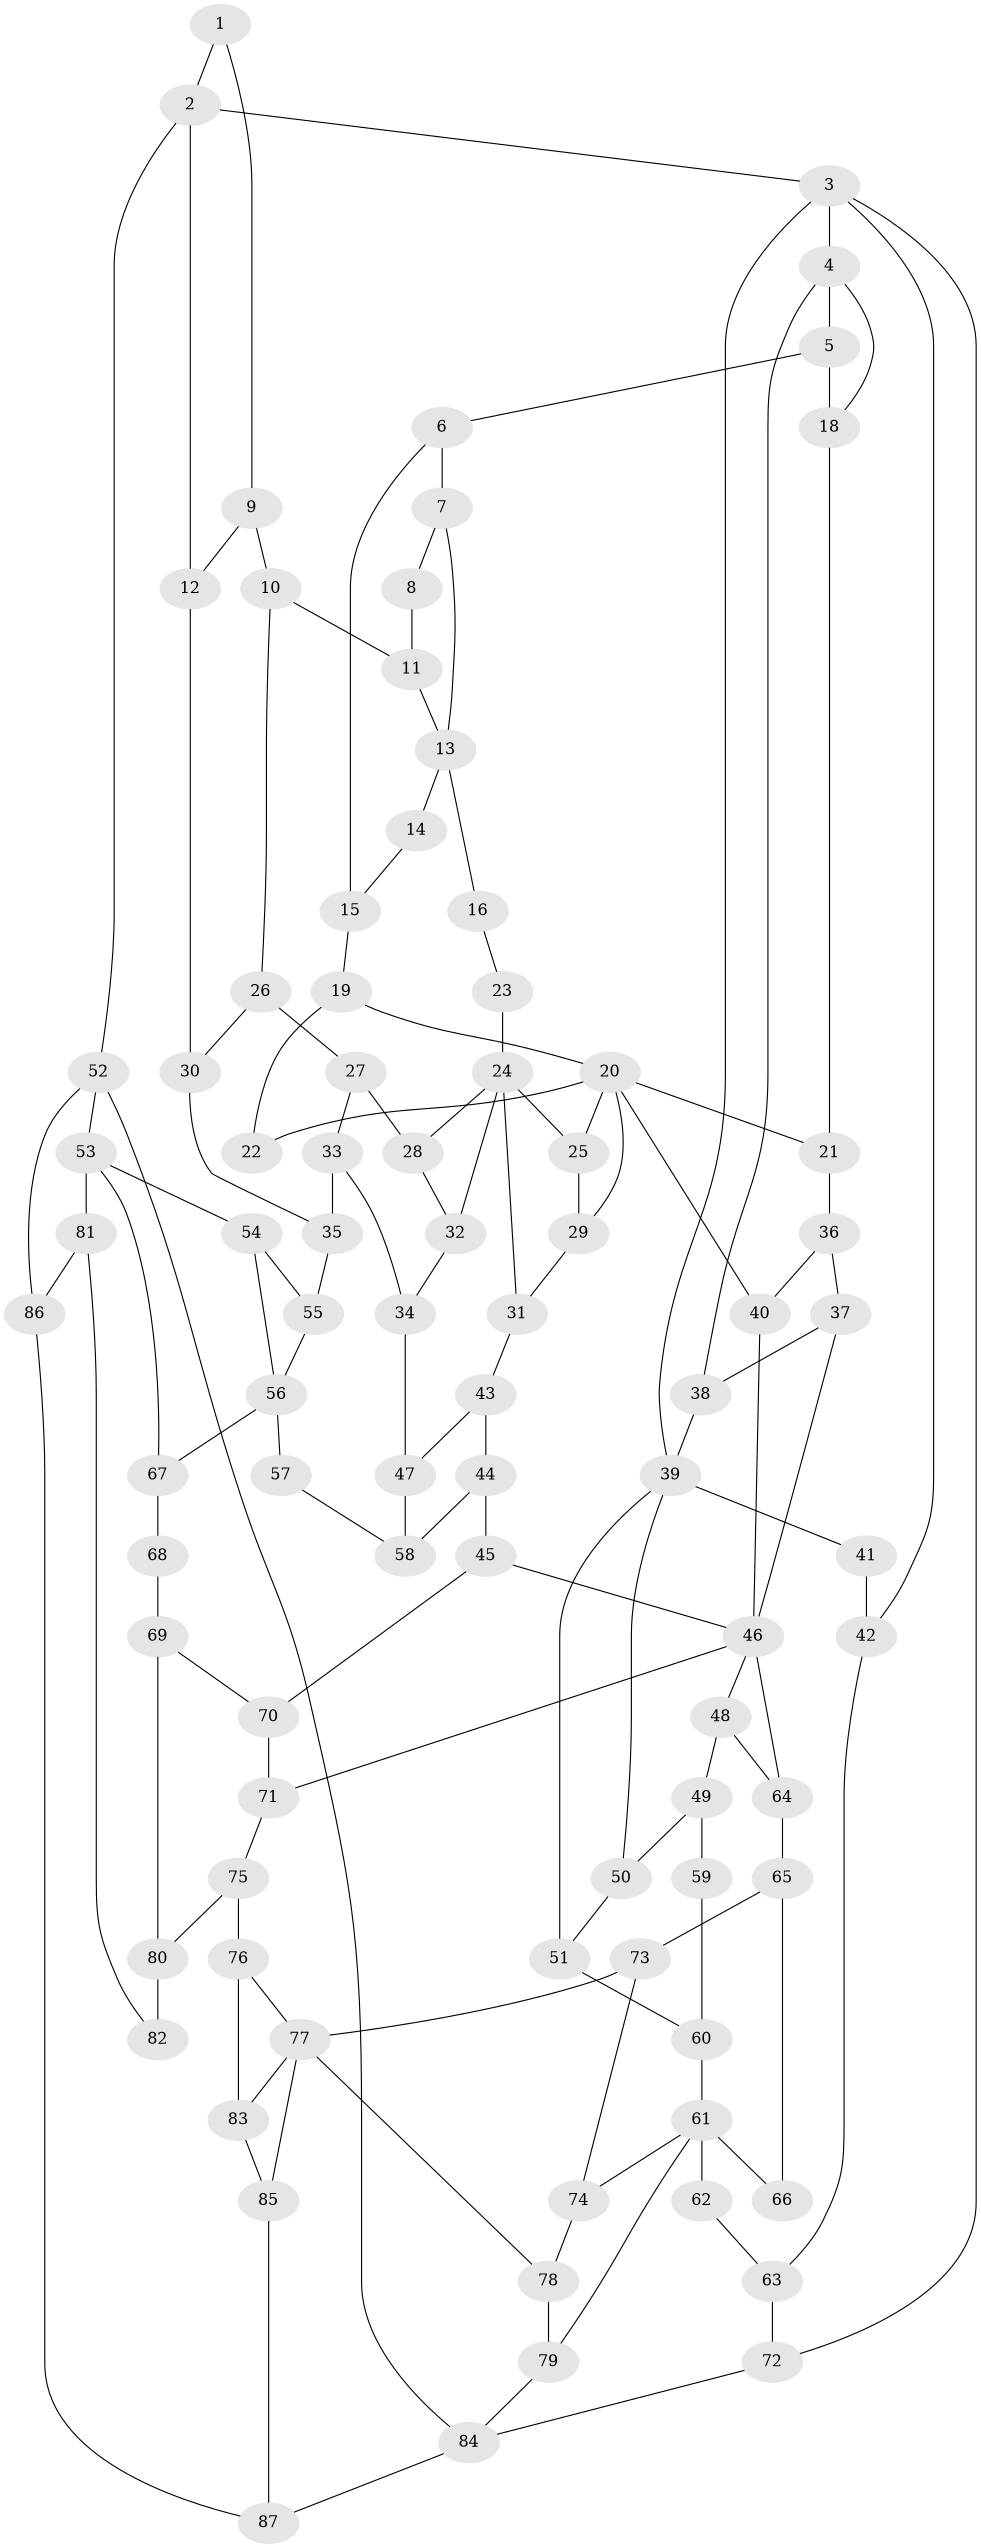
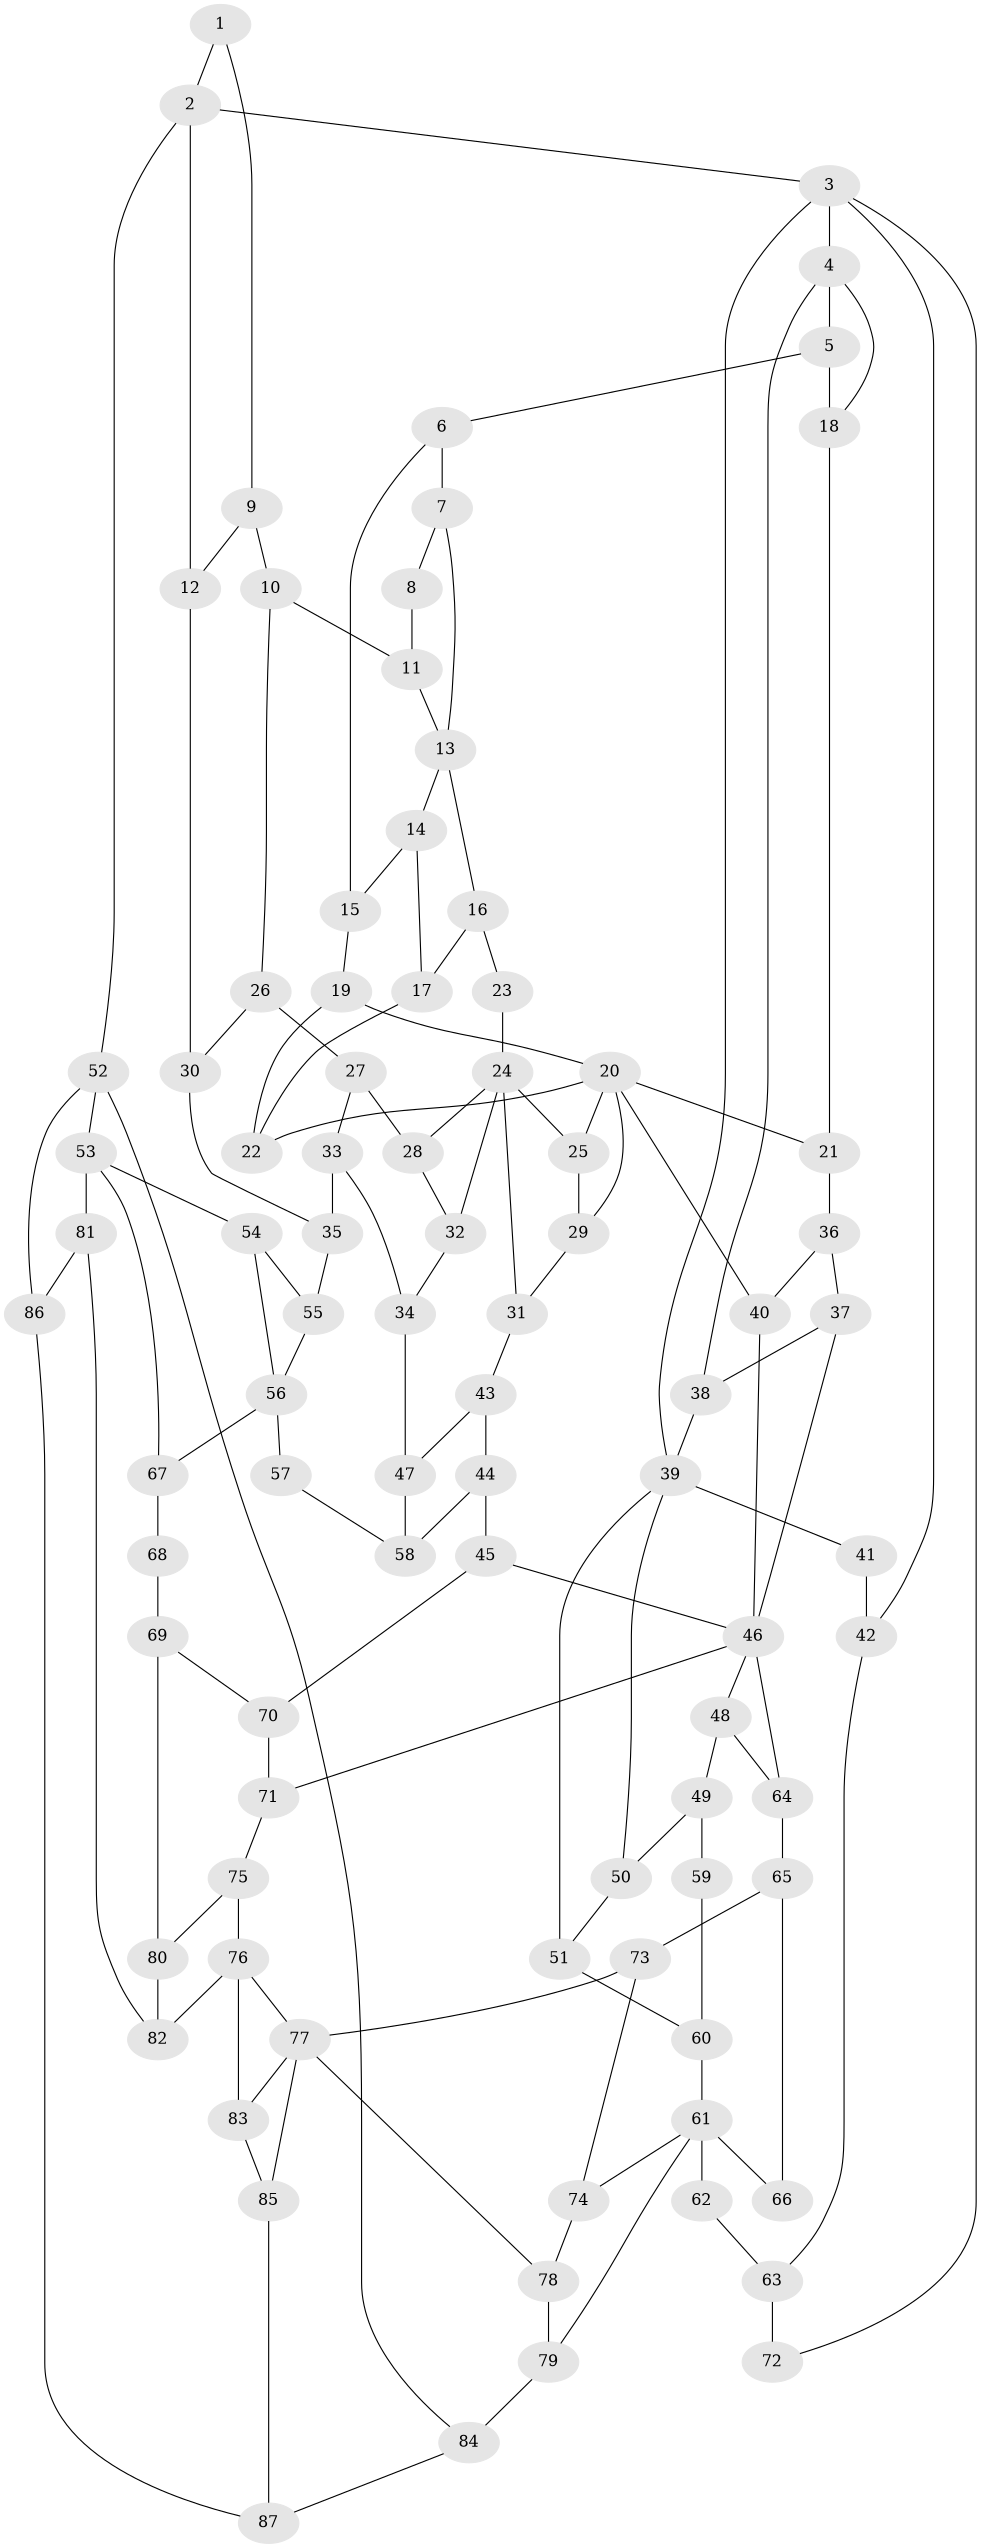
none -> (422, 992)
none -> (198, 1999)
(621, 2402) -> none
